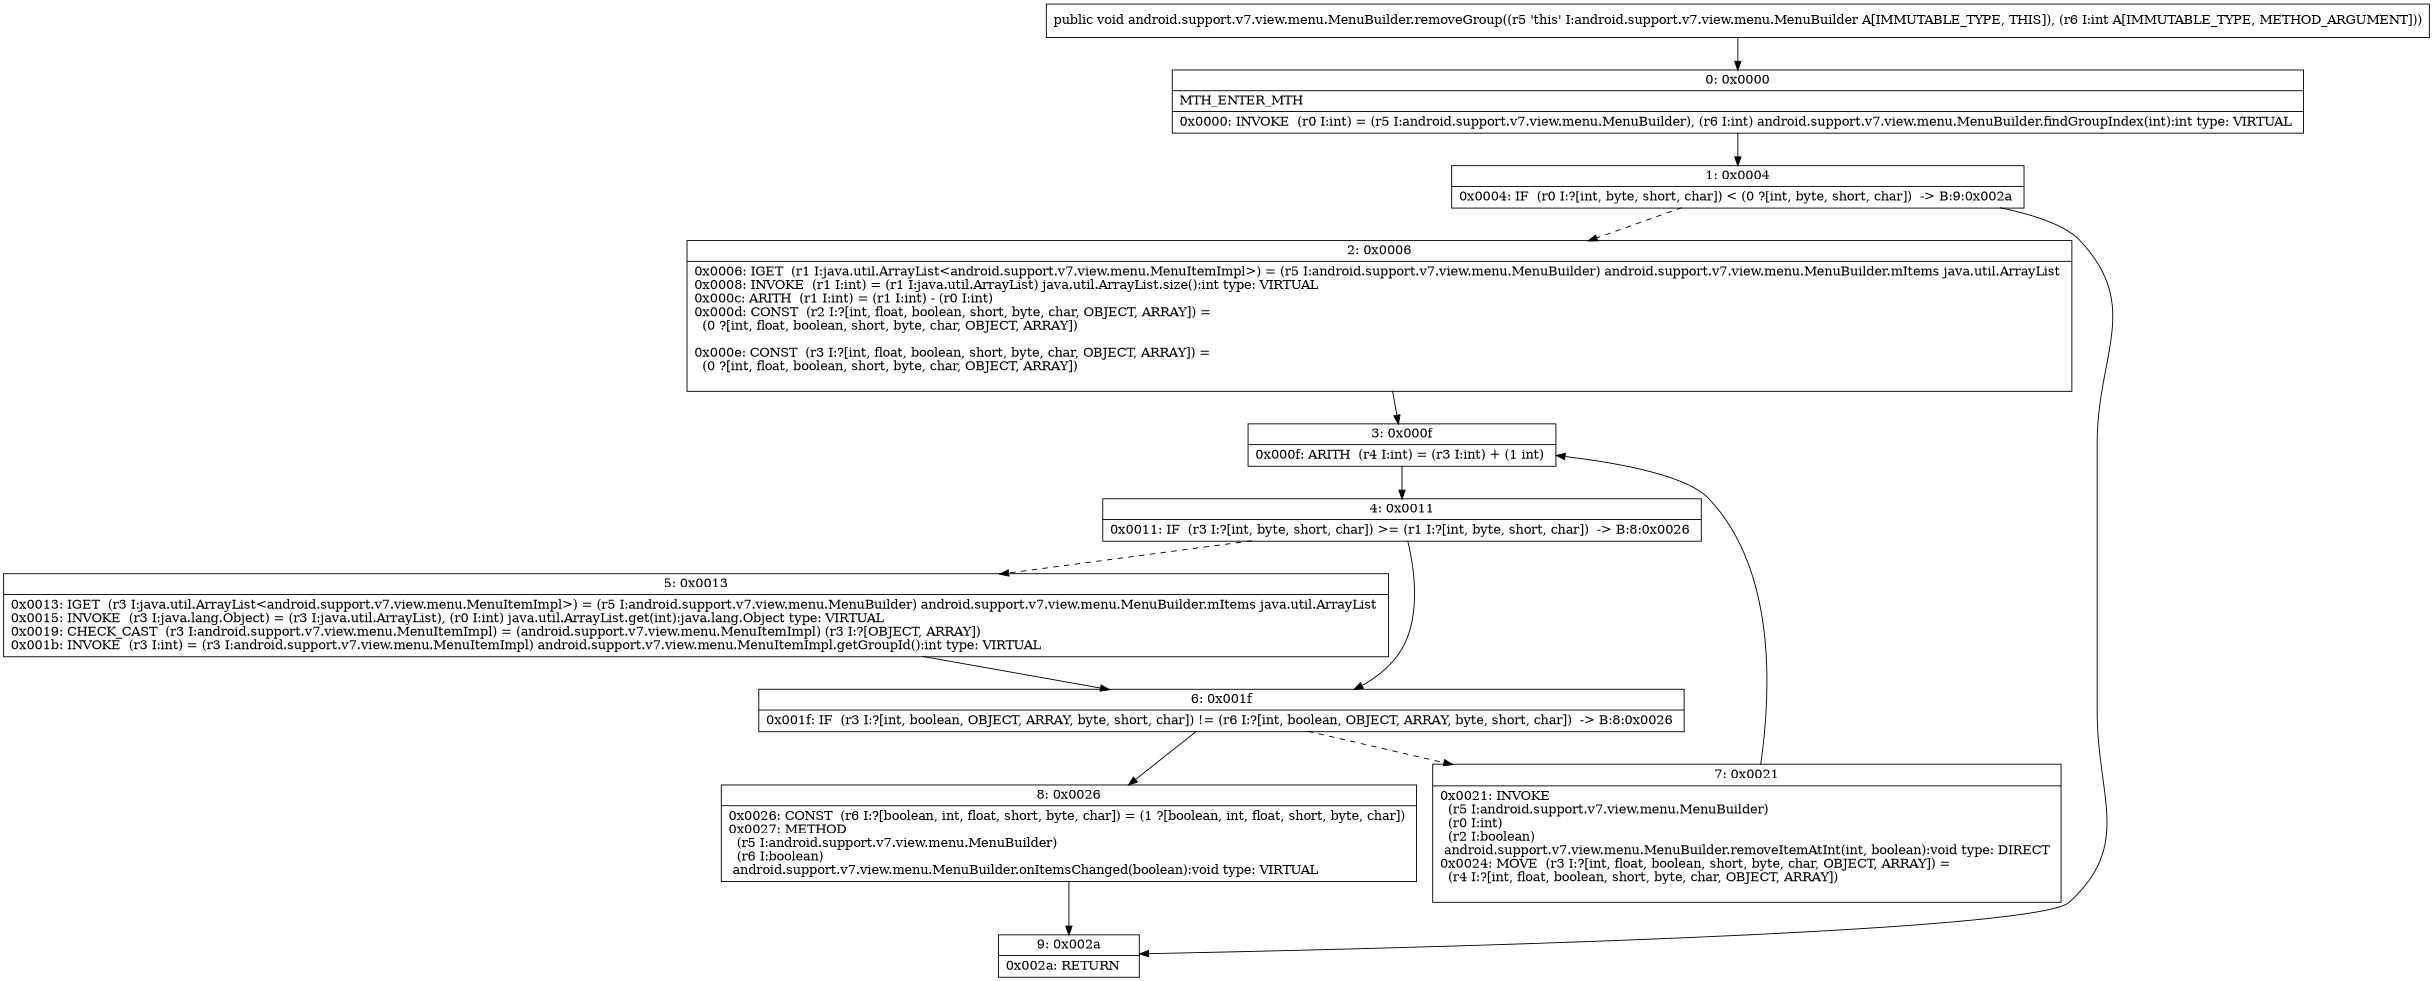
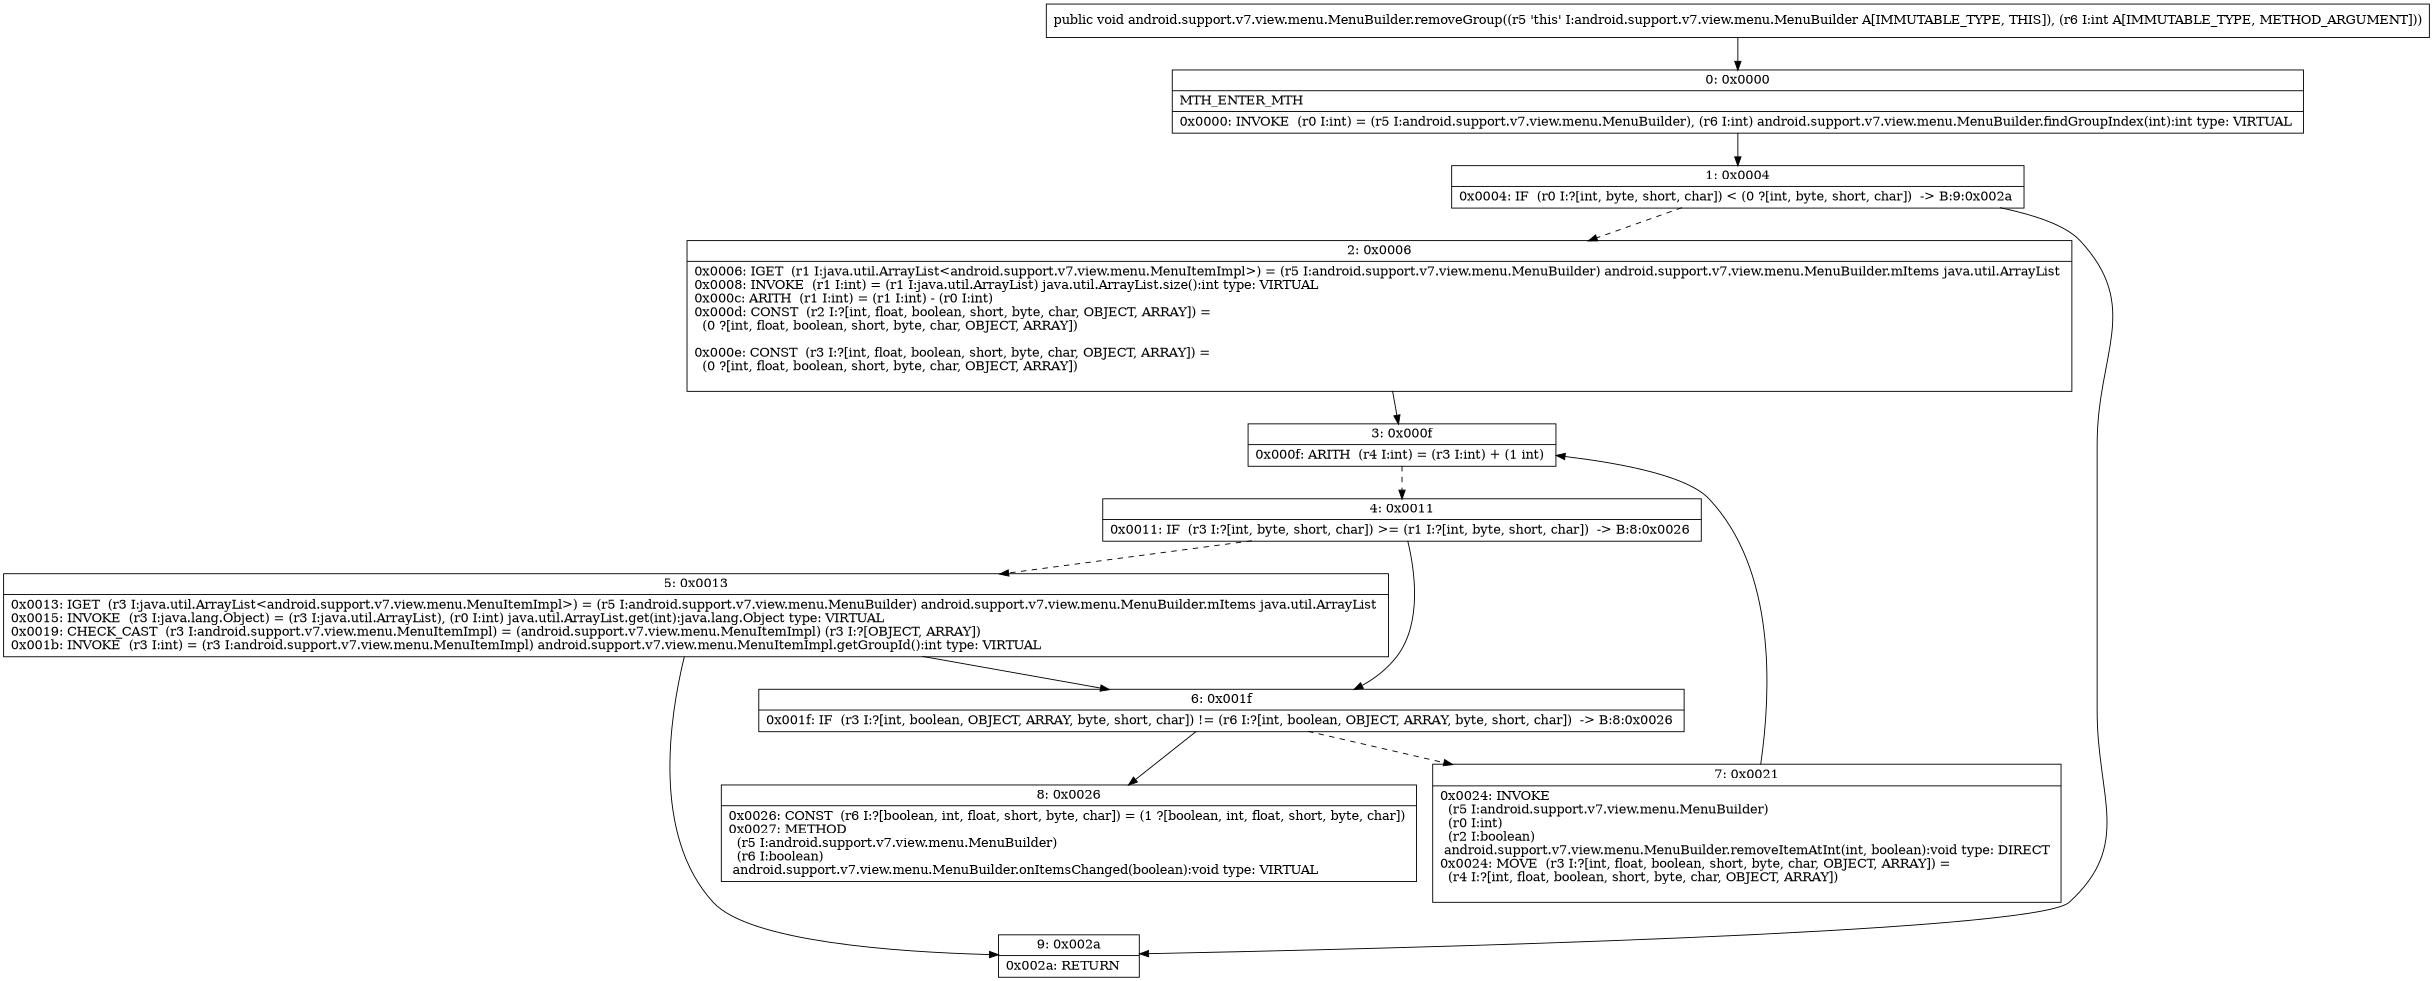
(1402, 478) -> (1402, 478)
(1499, 796) -> (1499, 796)
(1069, 904) -> (725, 911)
